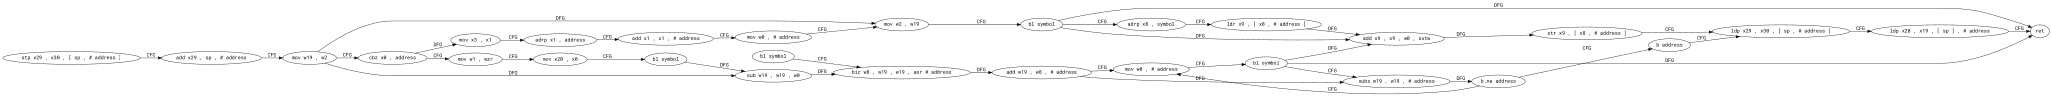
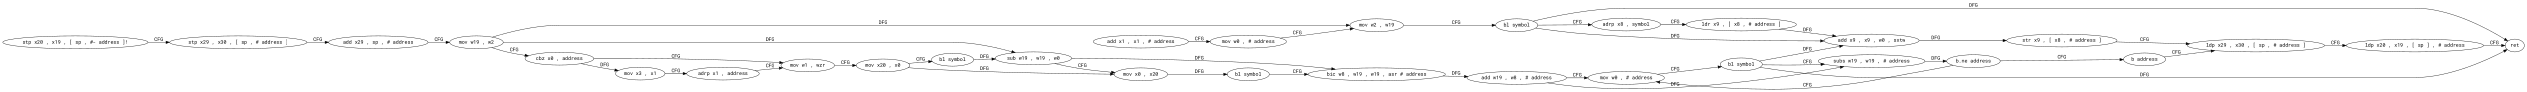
(606, 40) -> (767, 69)
none -> (75, 42)
none -> (1141, 74)
